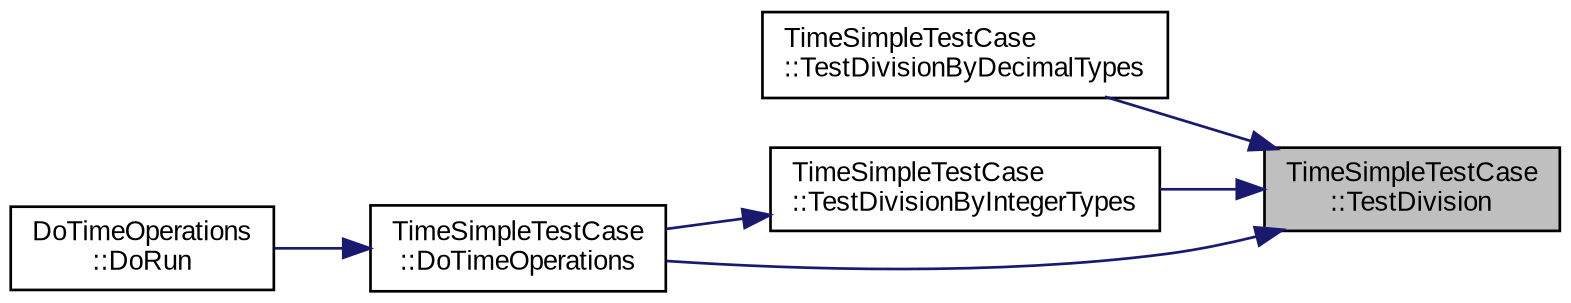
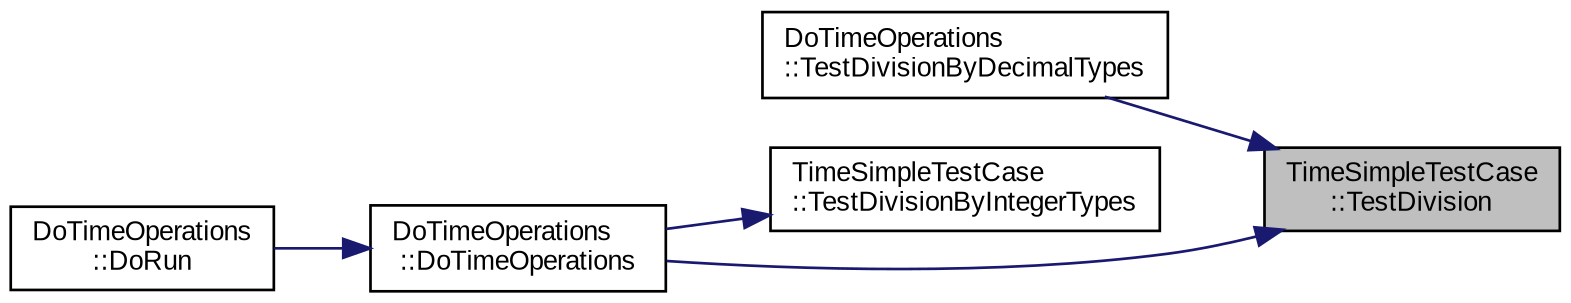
(965, 55) -> (965, 55)
(1198, 189) -> none
(518, 248) -> (518, 248)
